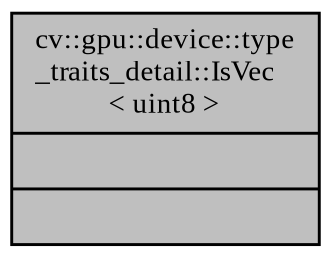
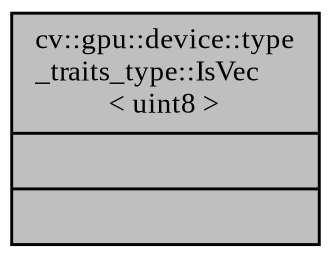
(155, 72) -> (148, 72)
